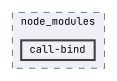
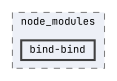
(58, 50) -> (58, 50)
